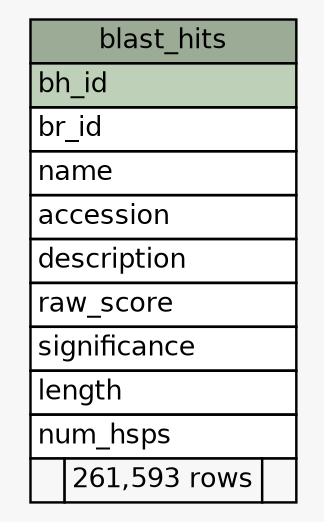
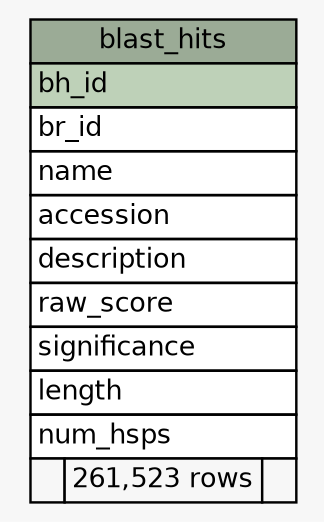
(163, 479) -> (163, 479)
